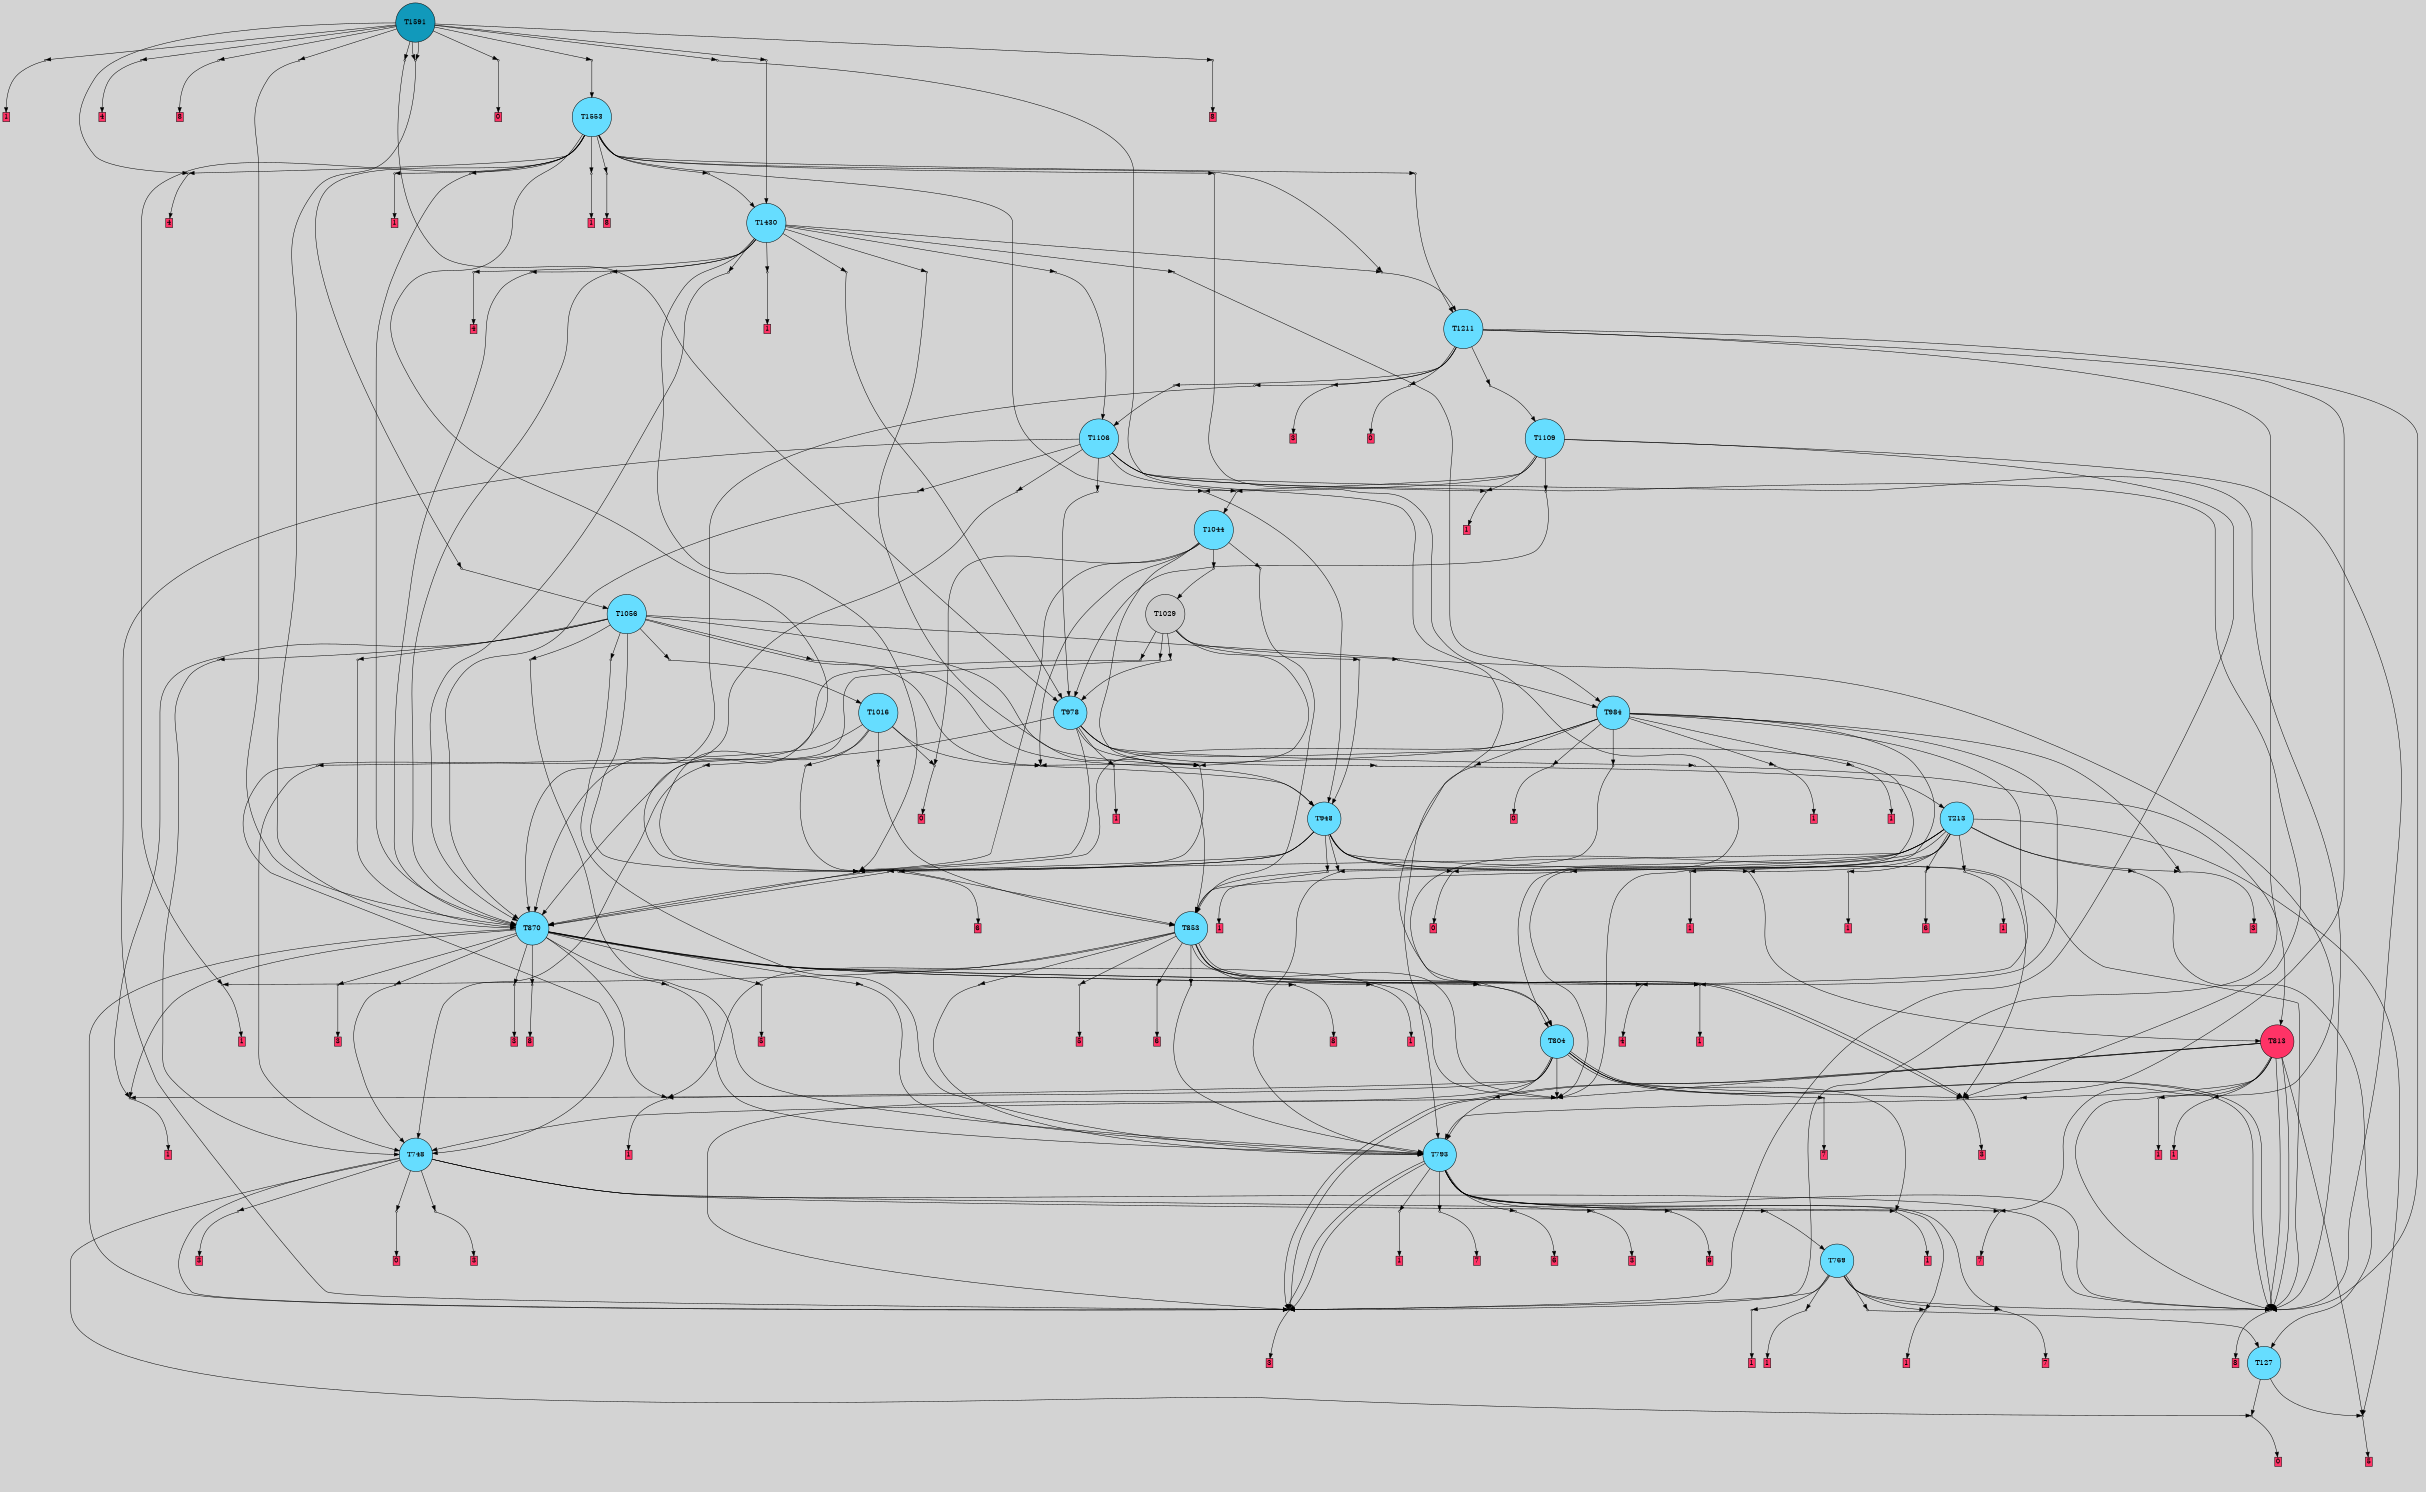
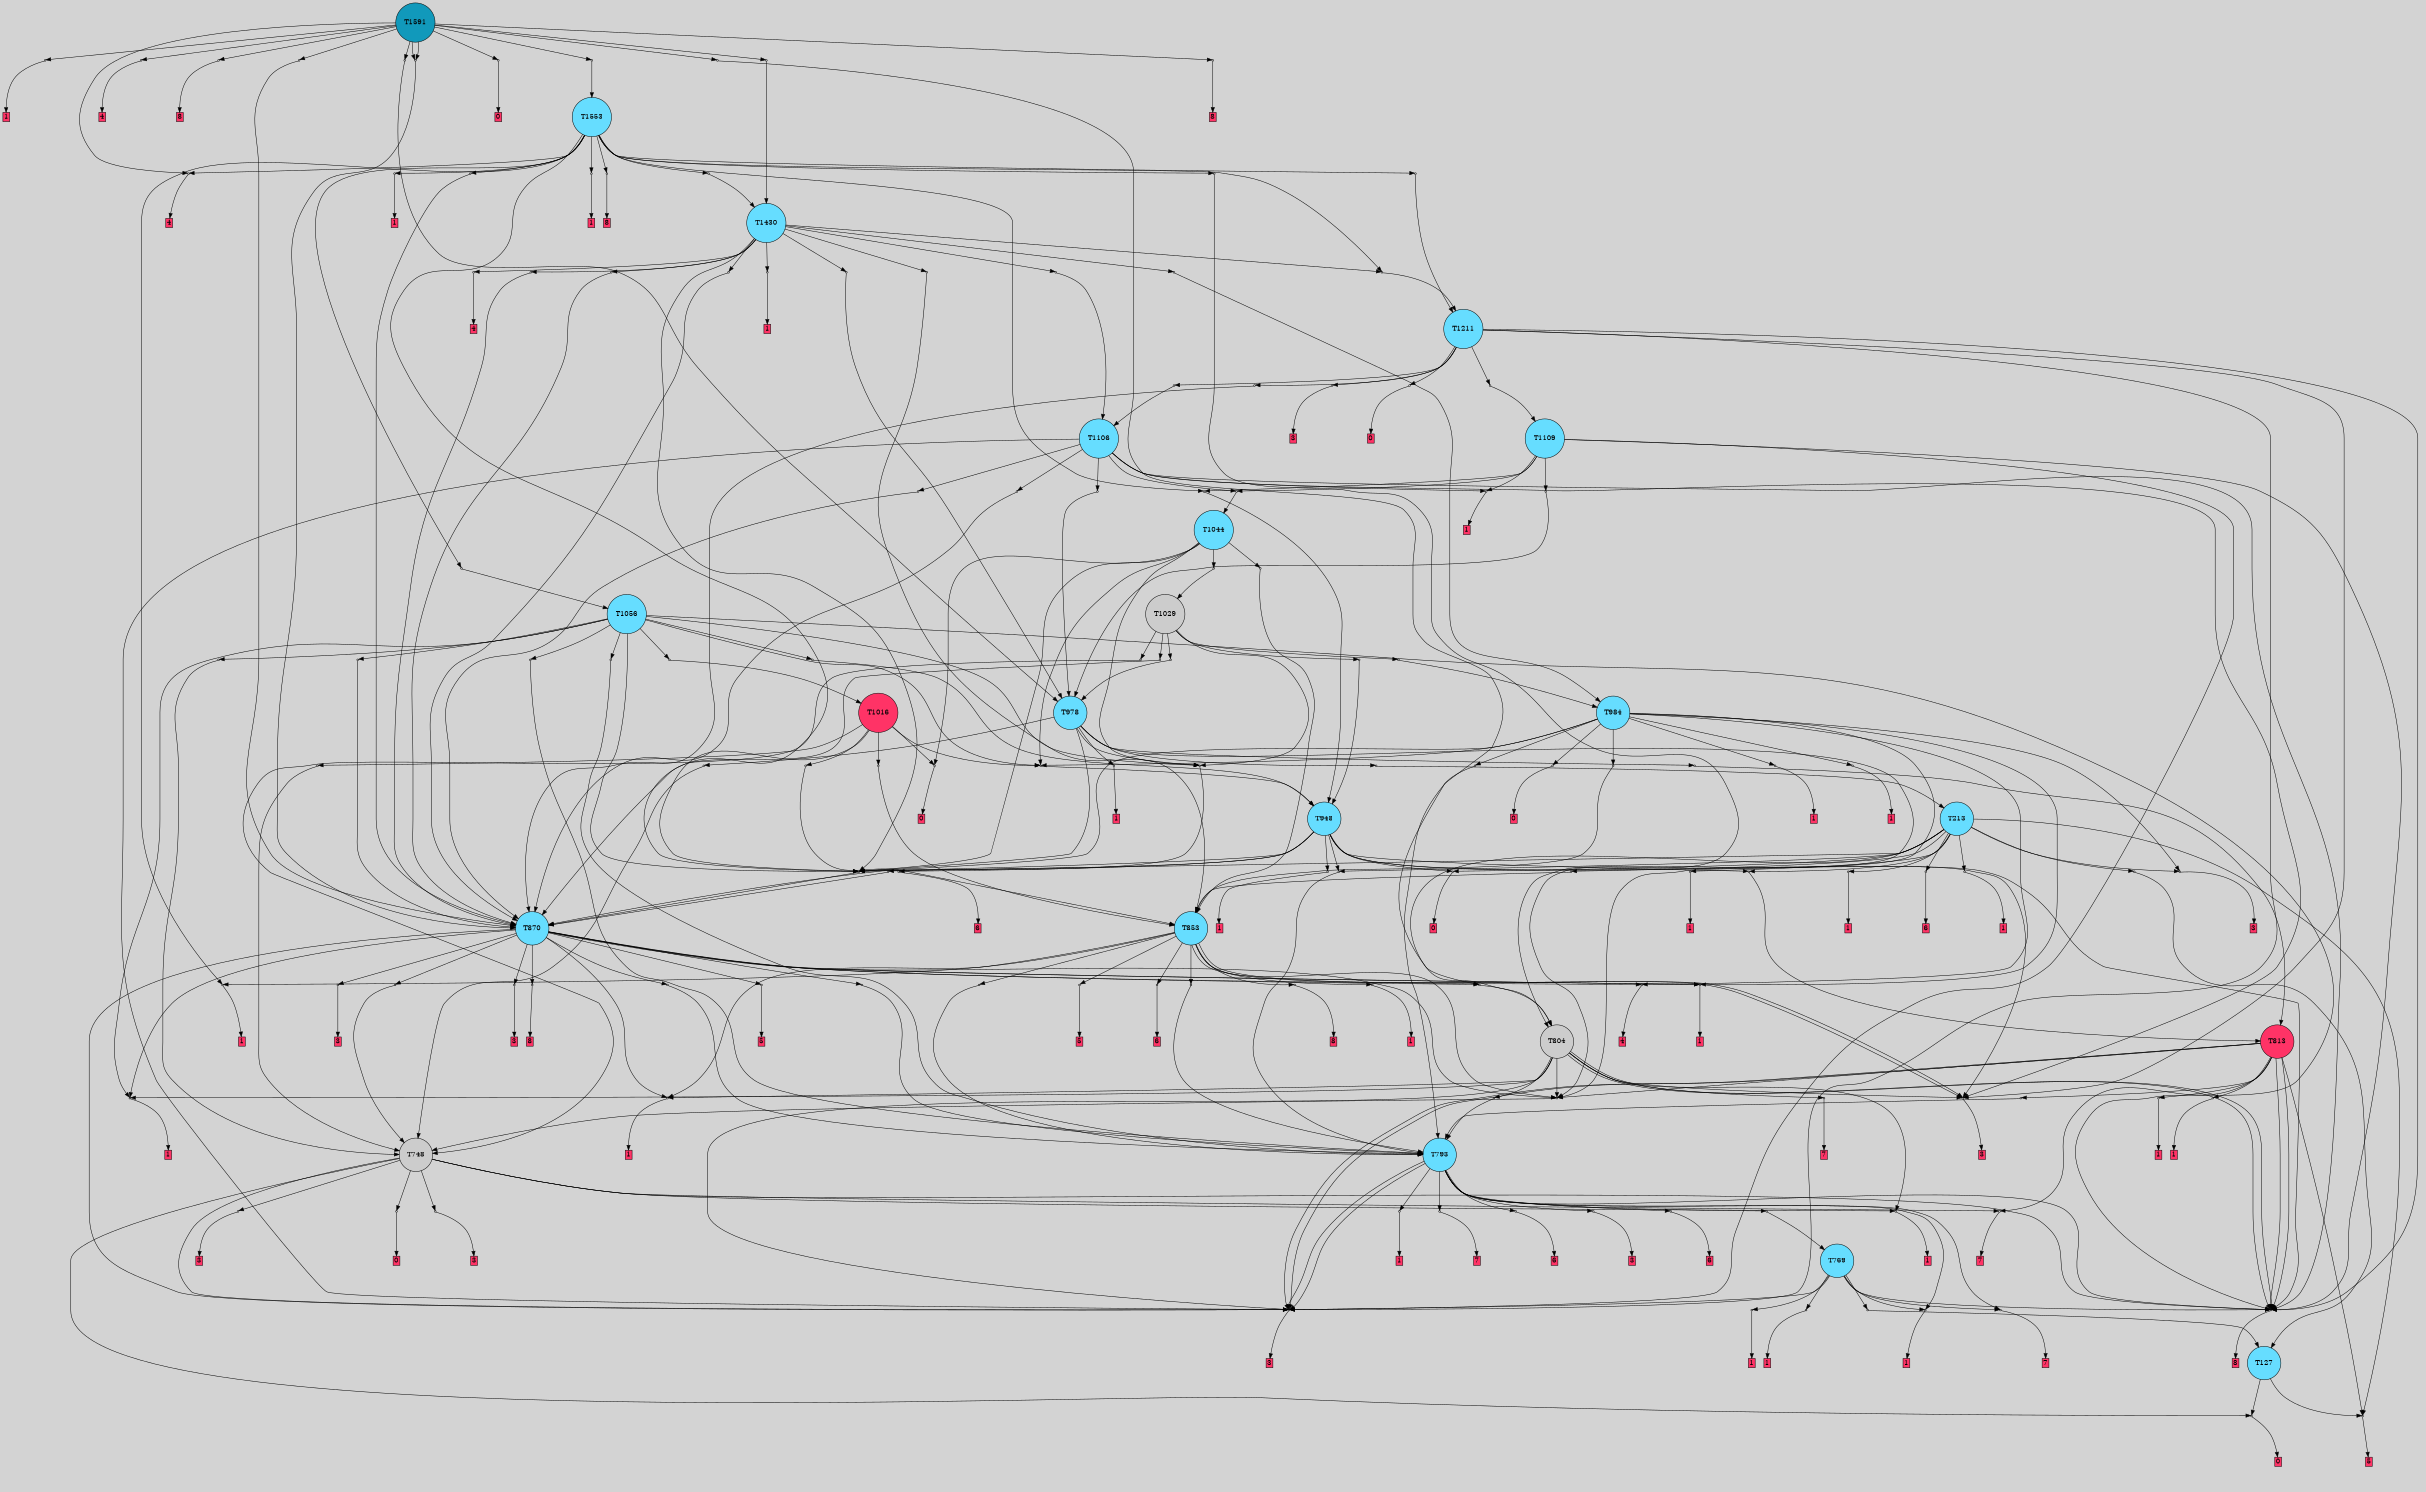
(878, 713) -> (878, 713)
(1557, 1042) -> (1557, 1042)
(416, 1155) -> (416, 1155)
